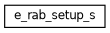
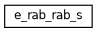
(55, 16) -> (48, 16)
